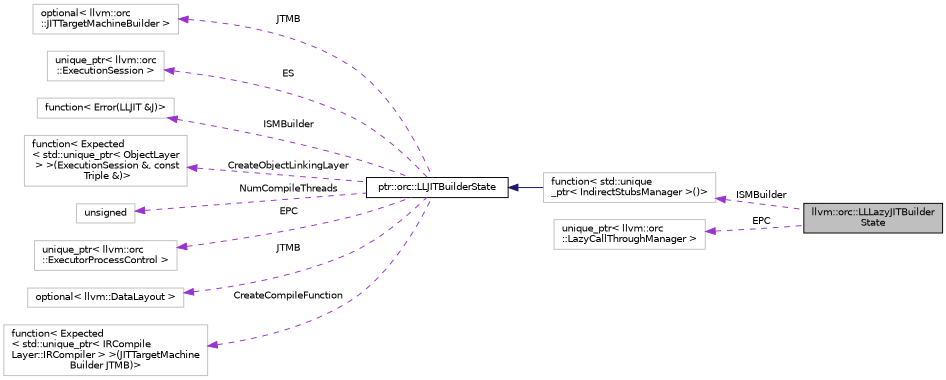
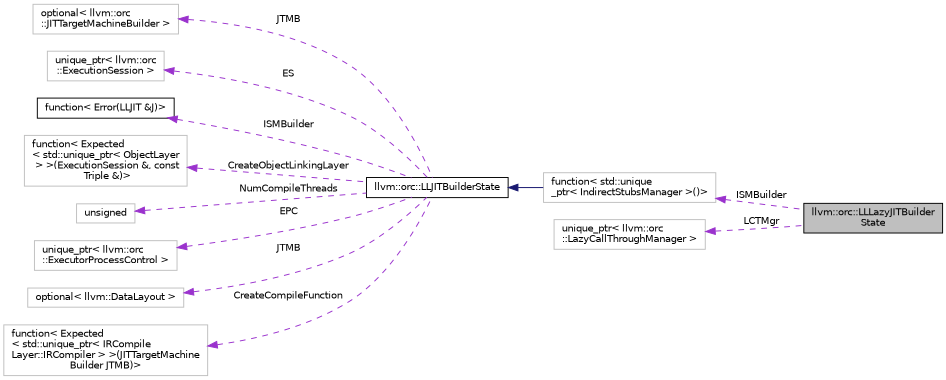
(106, 108) -> (106, 108)
(437, 188) -> (437, 188)
(760, 222) -> (760, 222)
